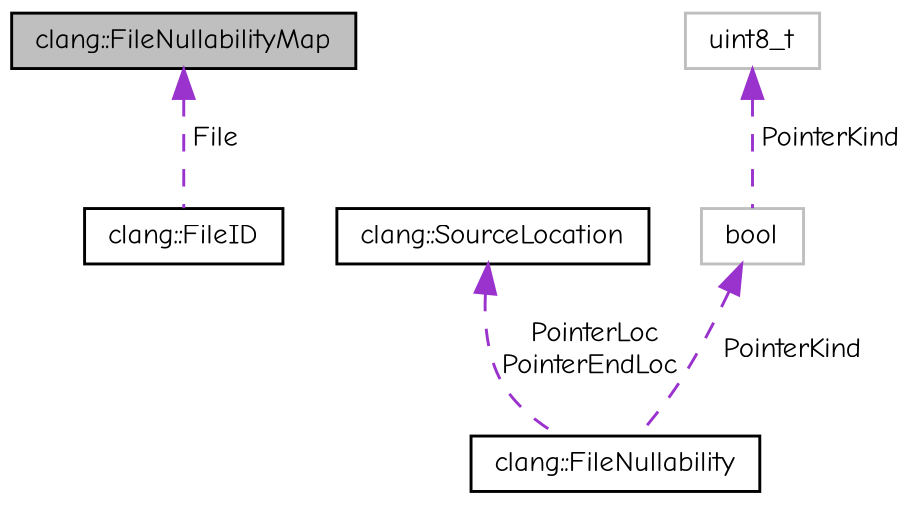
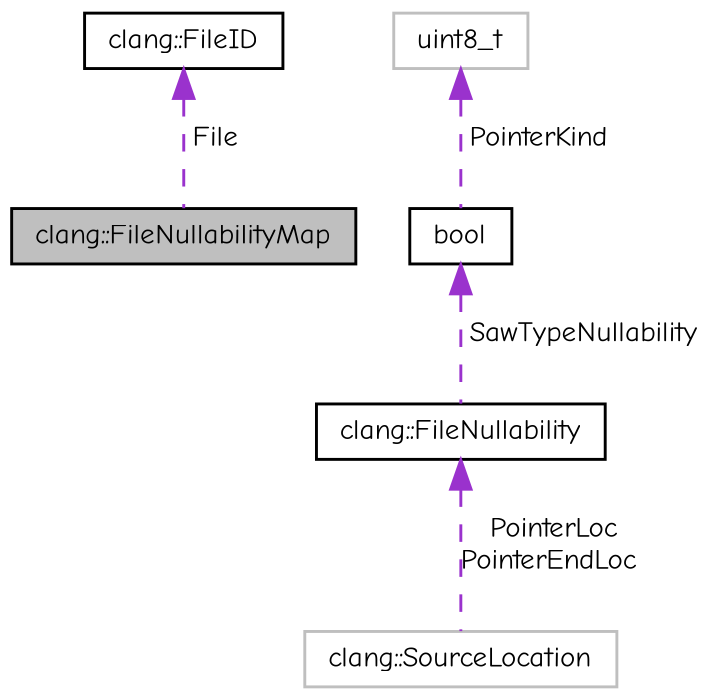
(184, 154) -> (184, 154)
(493, 236) -> (461, 659)
(752, 236) -> (461, 236)
(789, 350) -> (580, 334)
(499, 377) -> (461, 560)
